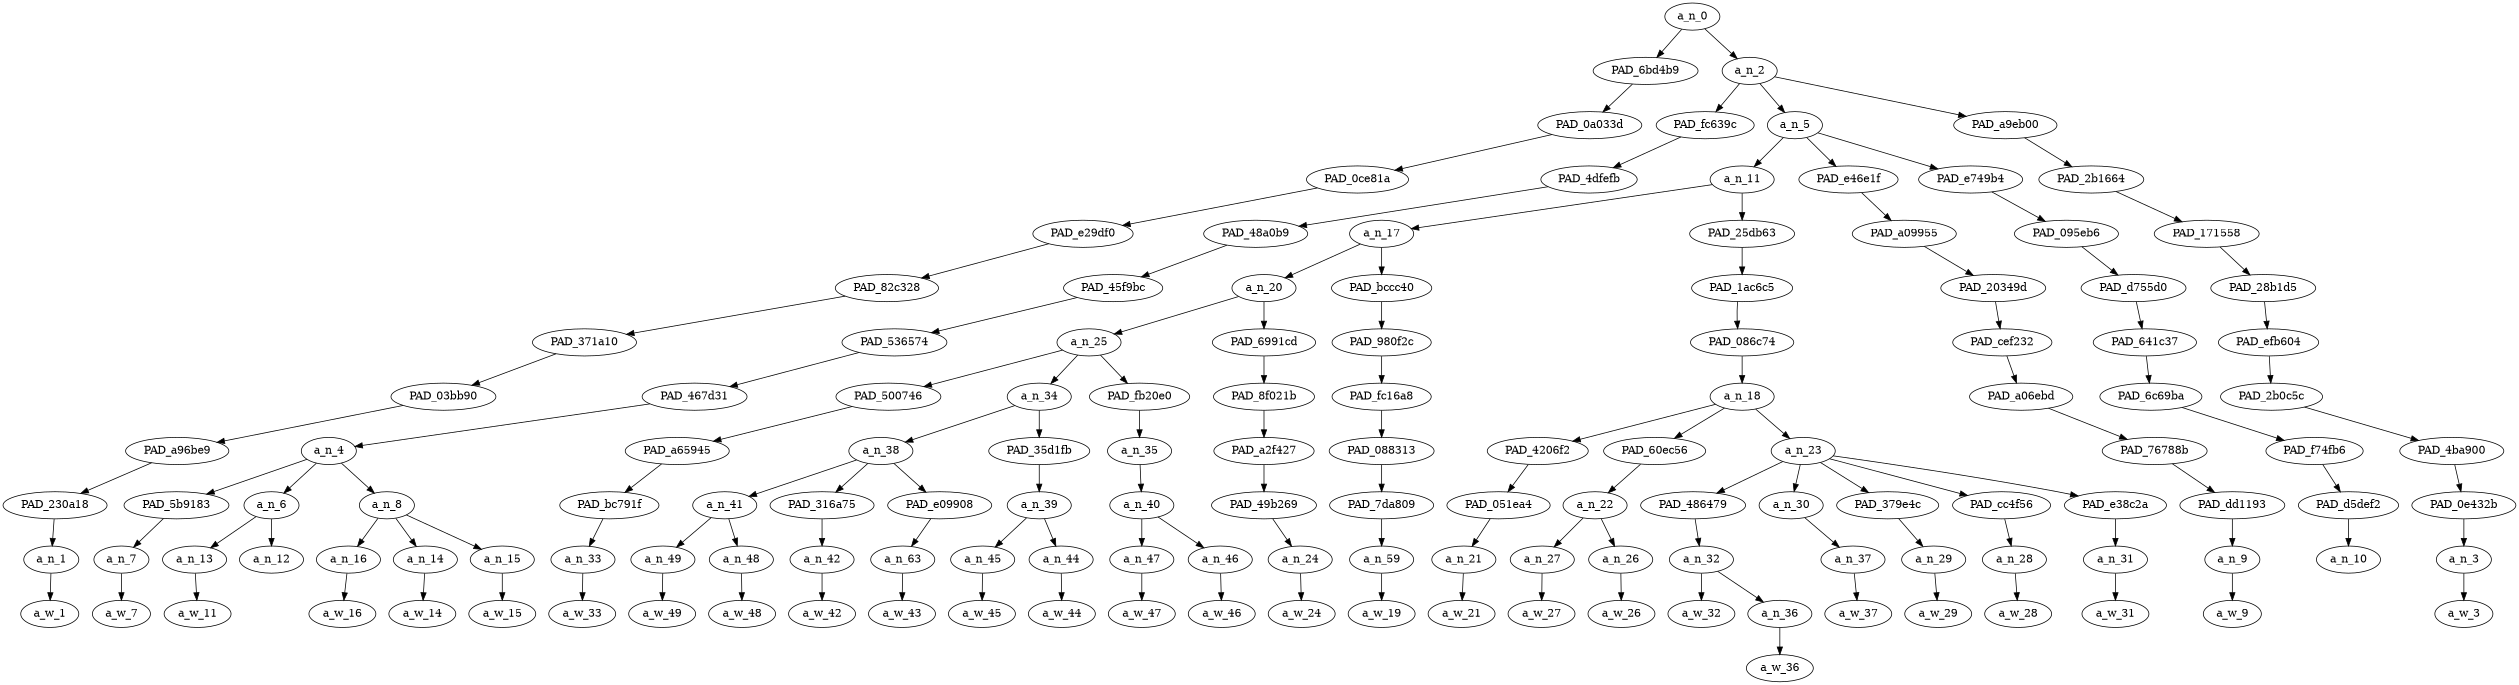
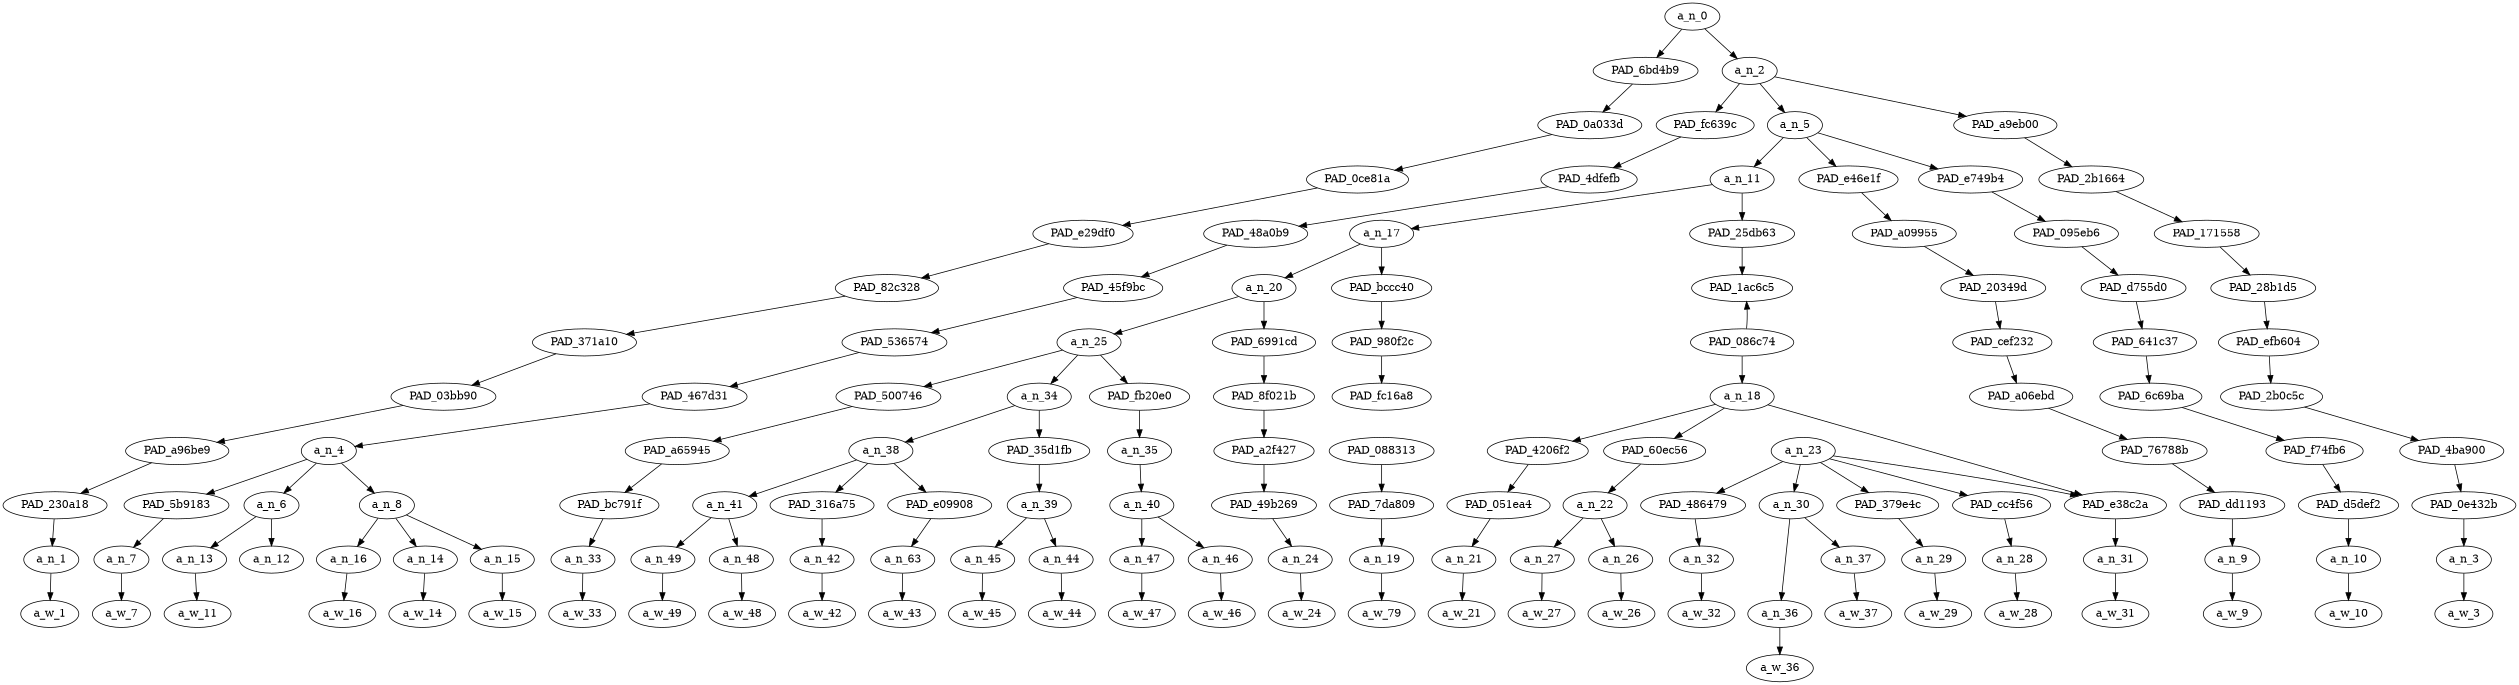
(1737, 311) -> (1747, 319)
(1382, 420) -> none
(1770, 421) -> (1921, 449)
(1382, 560) -> (1382, 560)
(1737, 585) -> (1786, 556)
(1382, 614) -> (1382, 614)
none -> (2348, 614)
